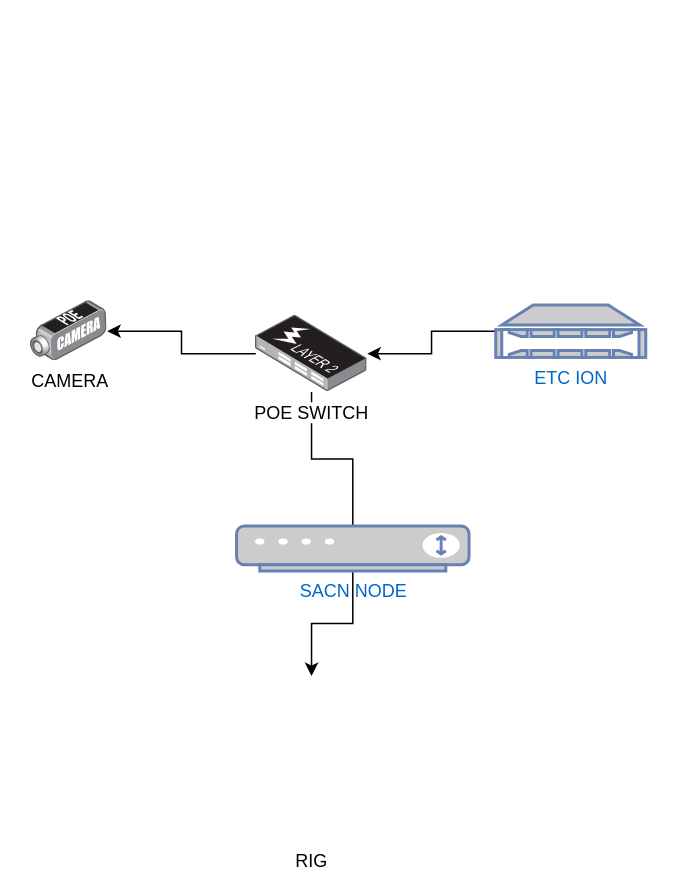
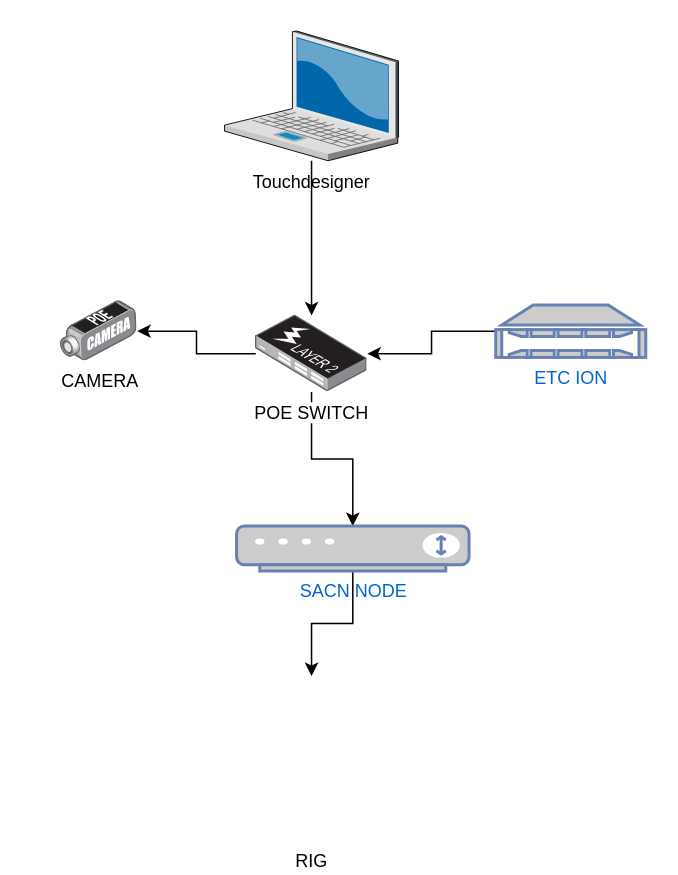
none -> (312, 96)
none -> (312, 233)
(69, 331) -> (99, 331)
(353, 518) -> (353, 514)
